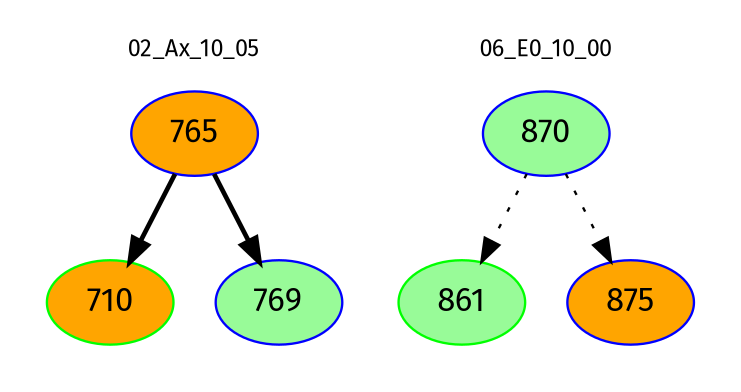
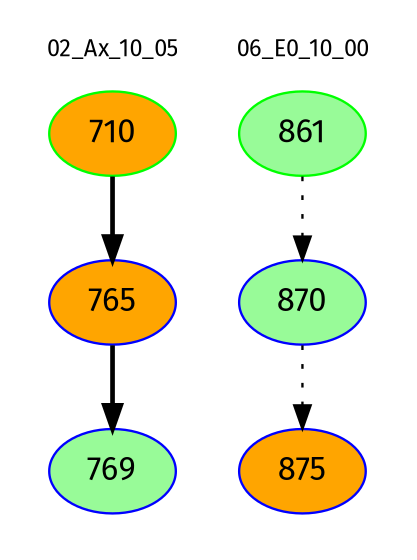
(158, 208) -> (113, 207)
(509, 208) -> (302, 207)
